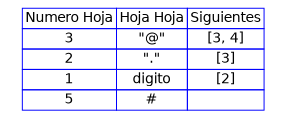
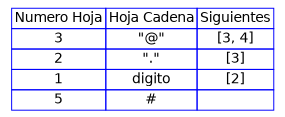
(152, 18) -> (151, 18)
